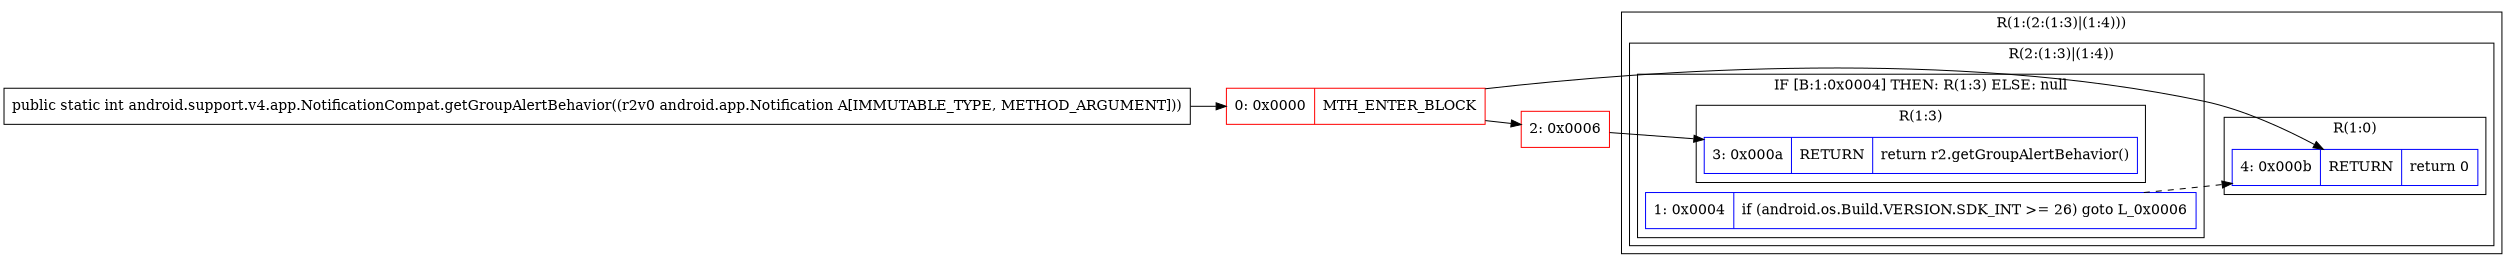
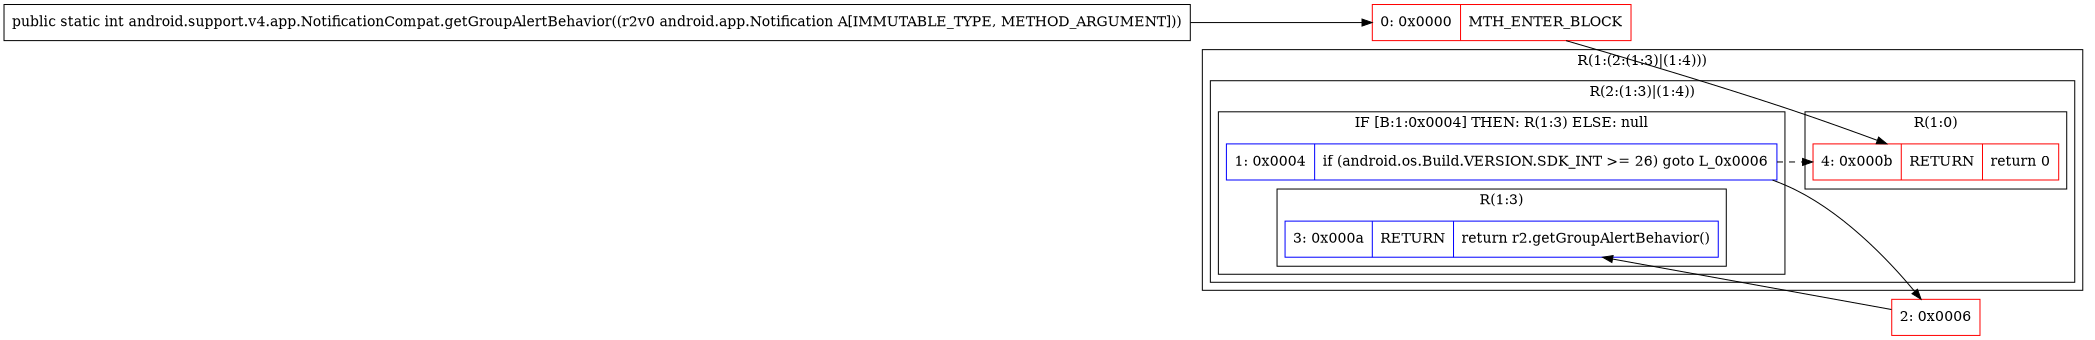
(1498, 122) -> (1850, 227)
(2355, 167) -> (1936, 162)
